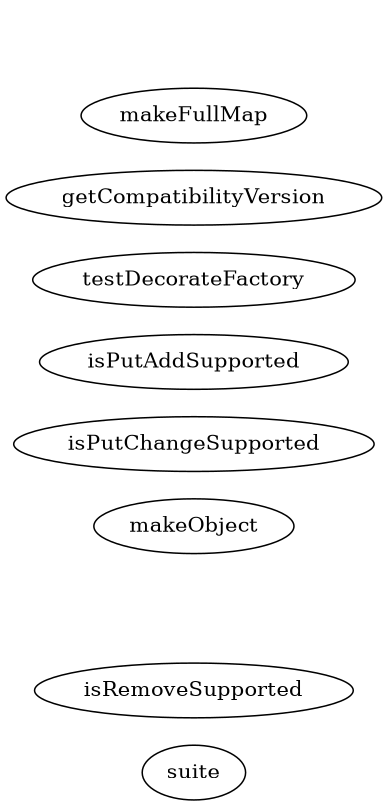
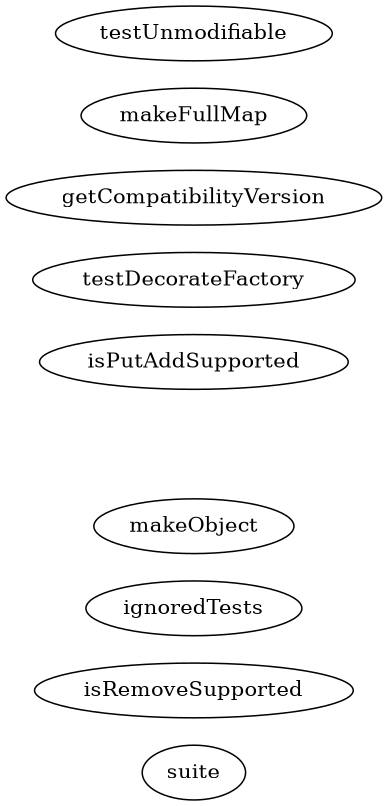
none -> (194, 33)
(194, 444) -> none
none -> (194, 608)
